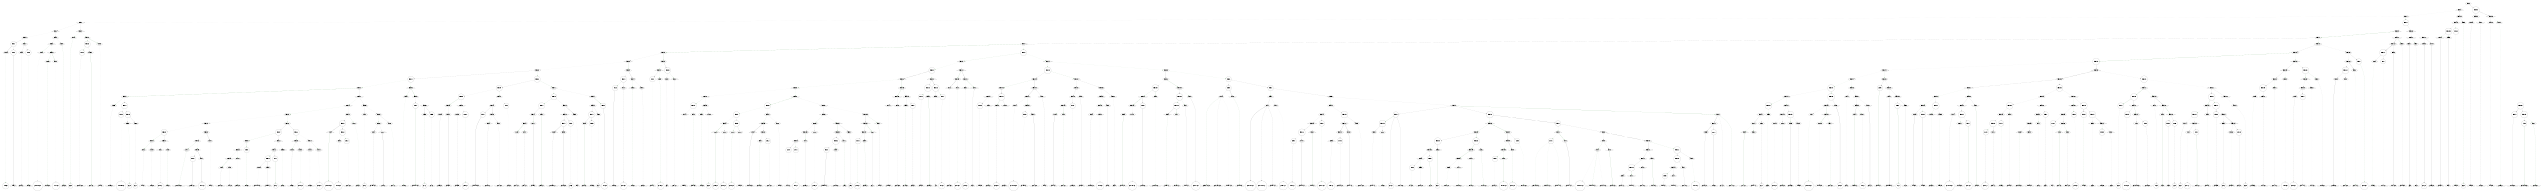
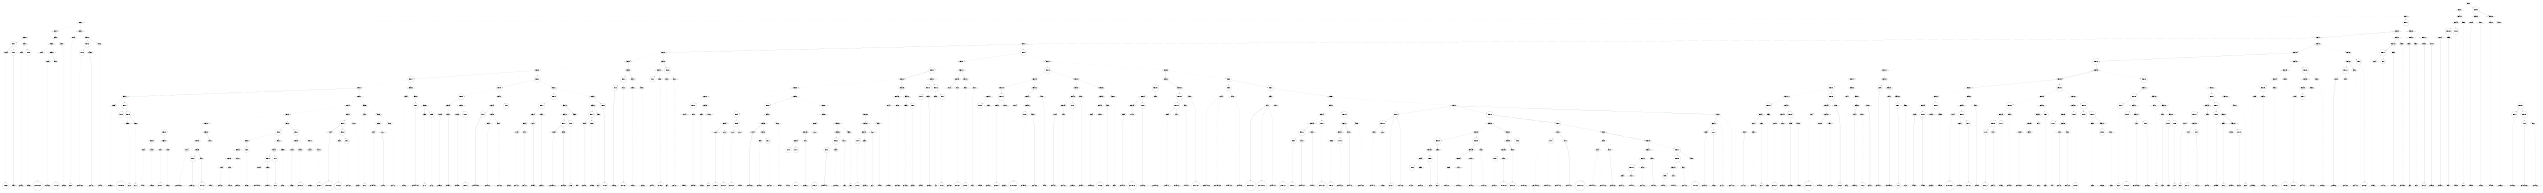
(2084, 186) -> none
